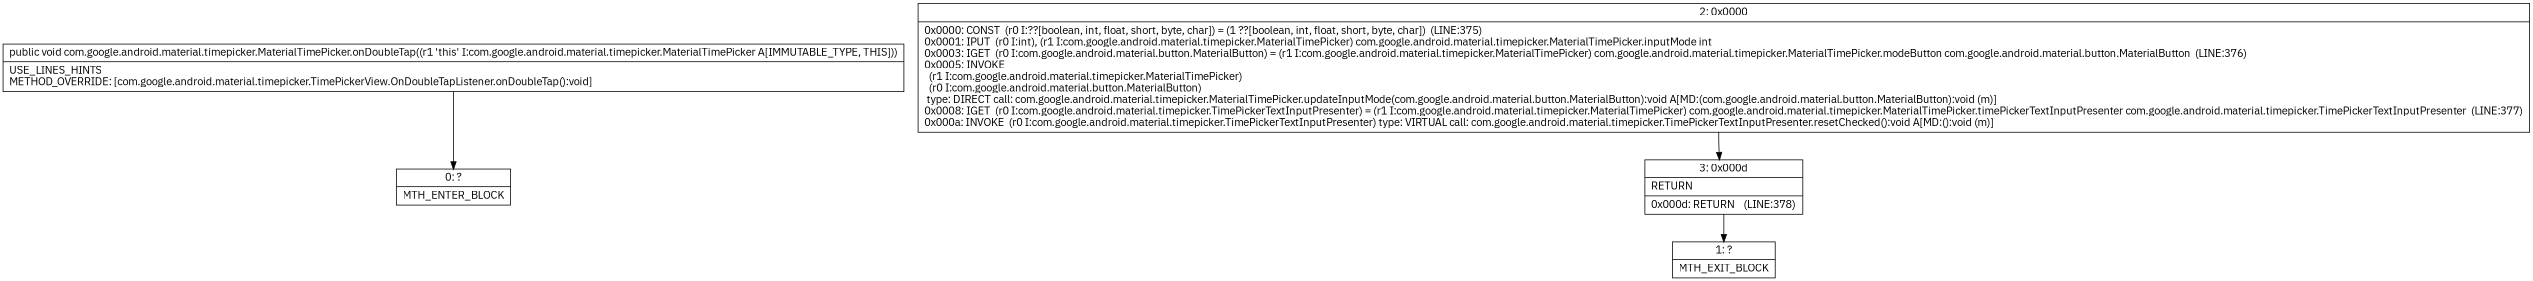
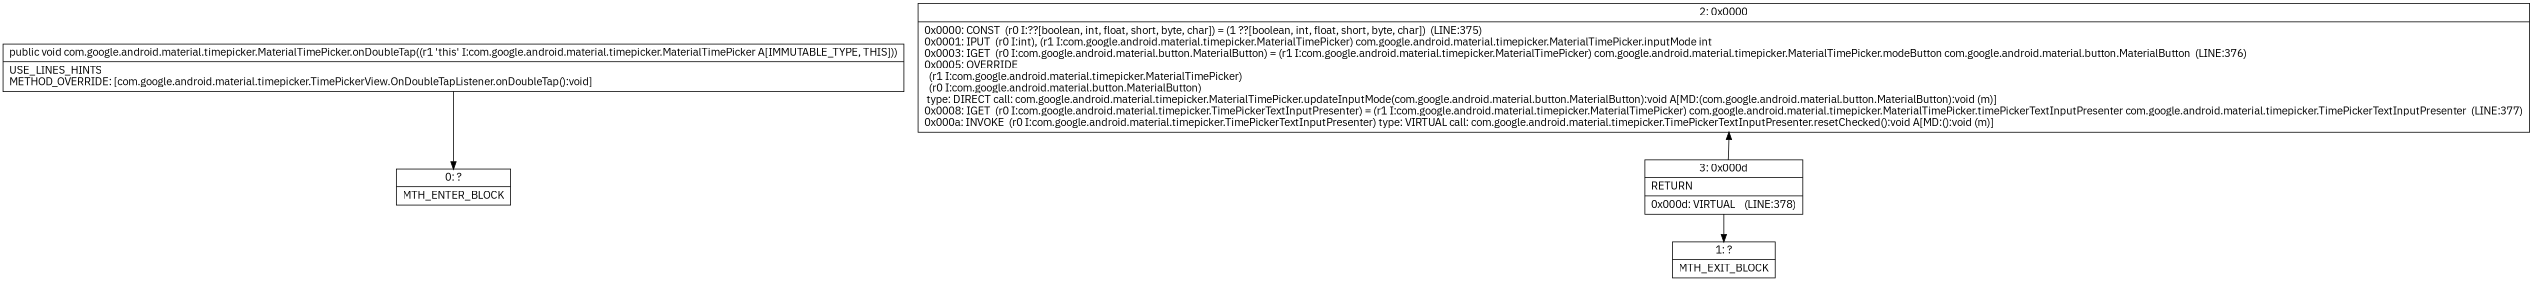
(967, 65) -> (974, 65)
(1719, 142) -> (1729, 150)
(1723, 205) -> (1724, 205)
